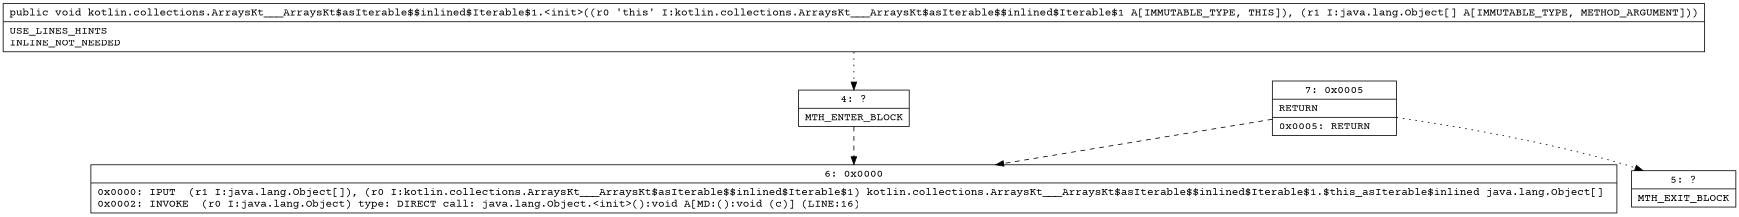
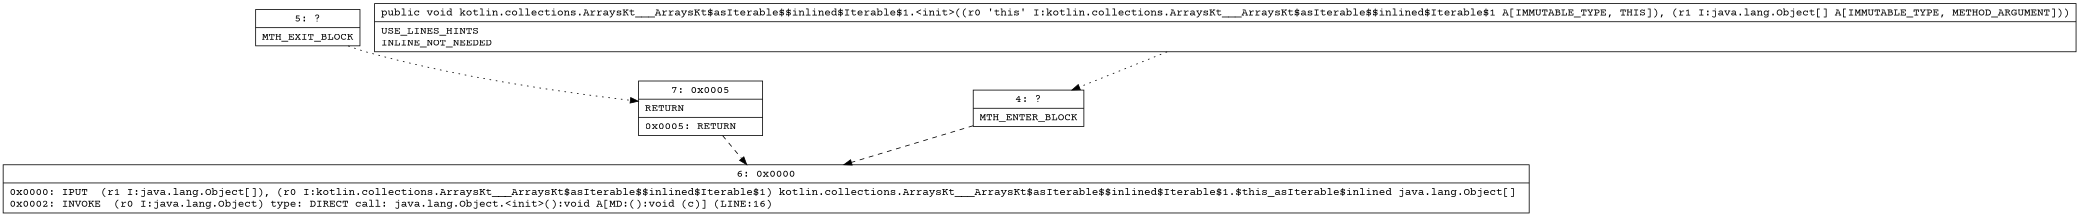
(1517, 138) -> (488, 79)
